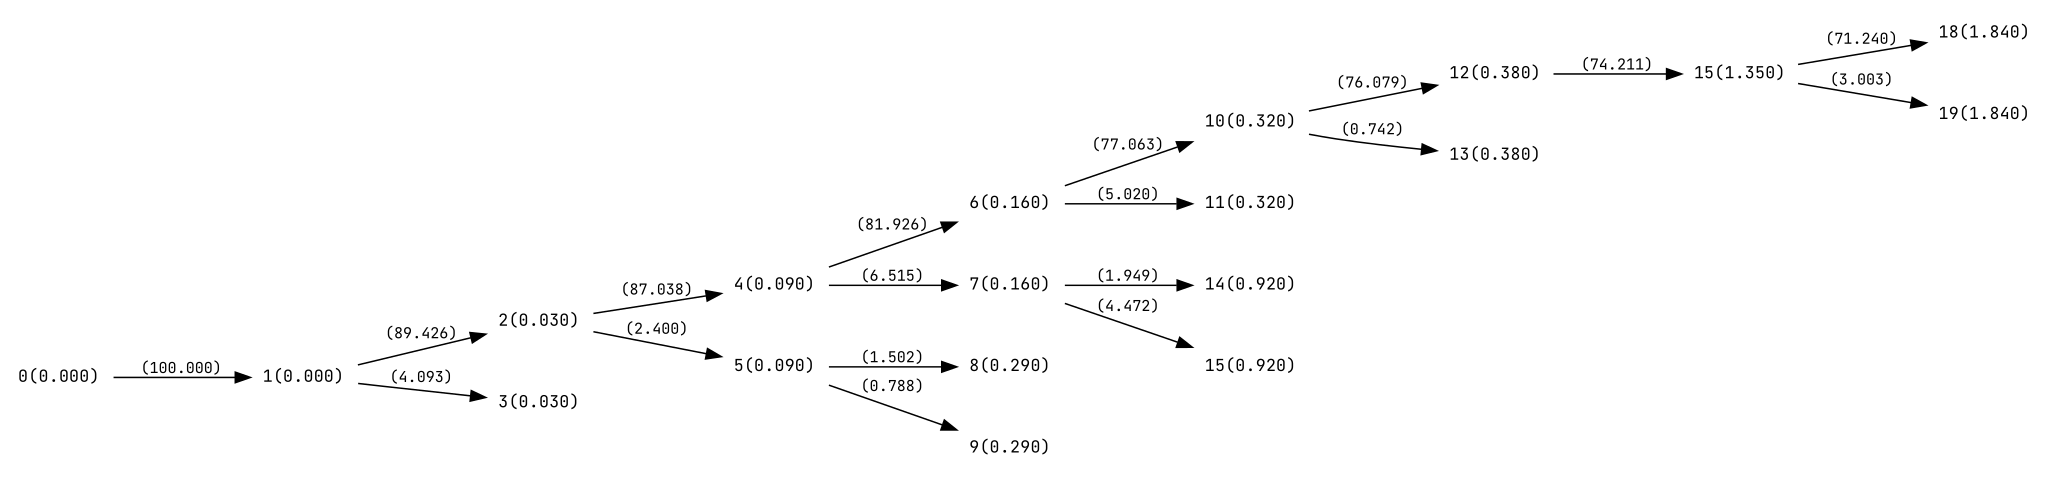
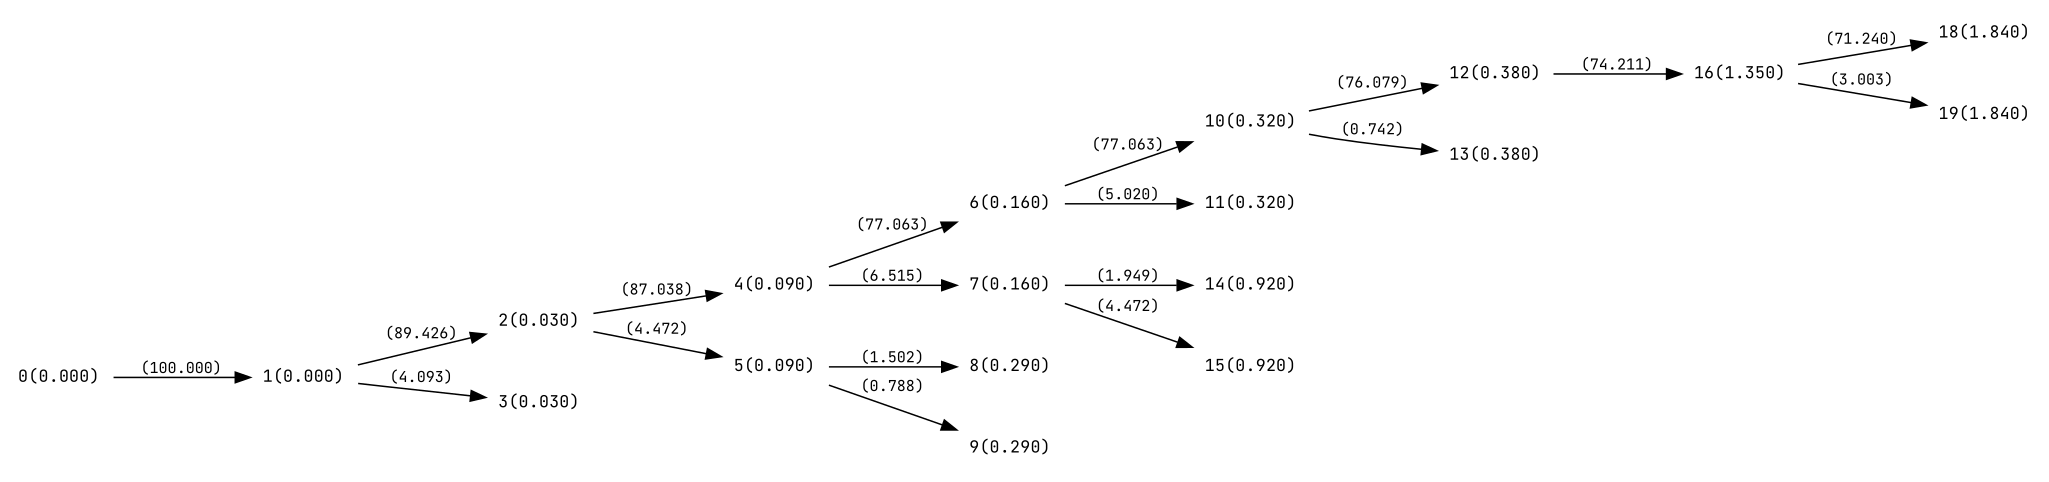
(1740, 74) -> (1740, 74)
(893, 226) -> (893, 226)
(657, 330) -> (657, 330)
